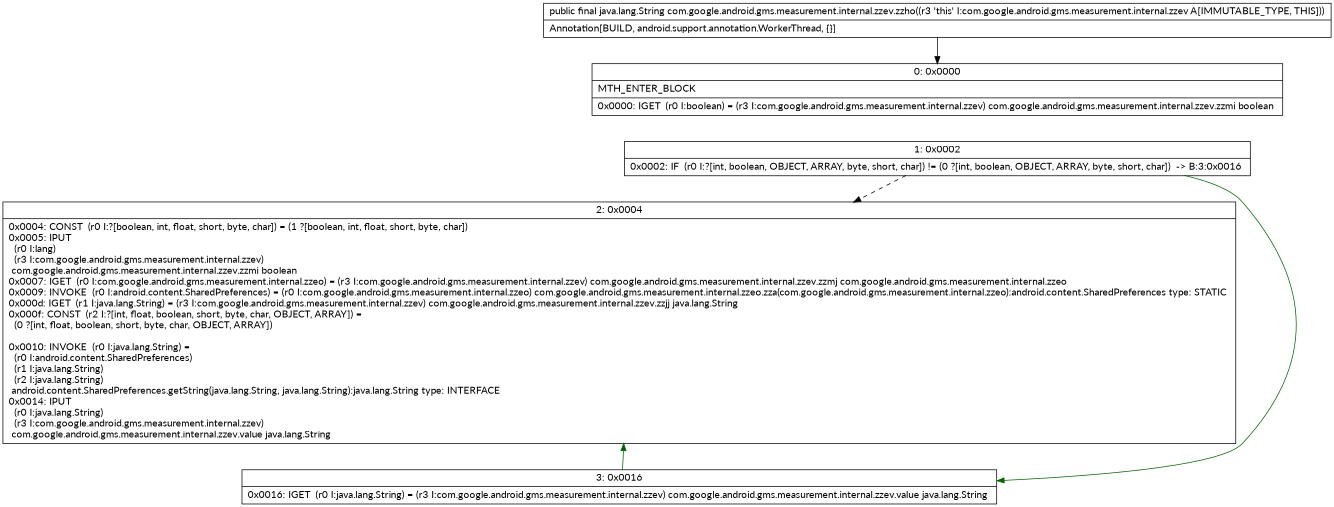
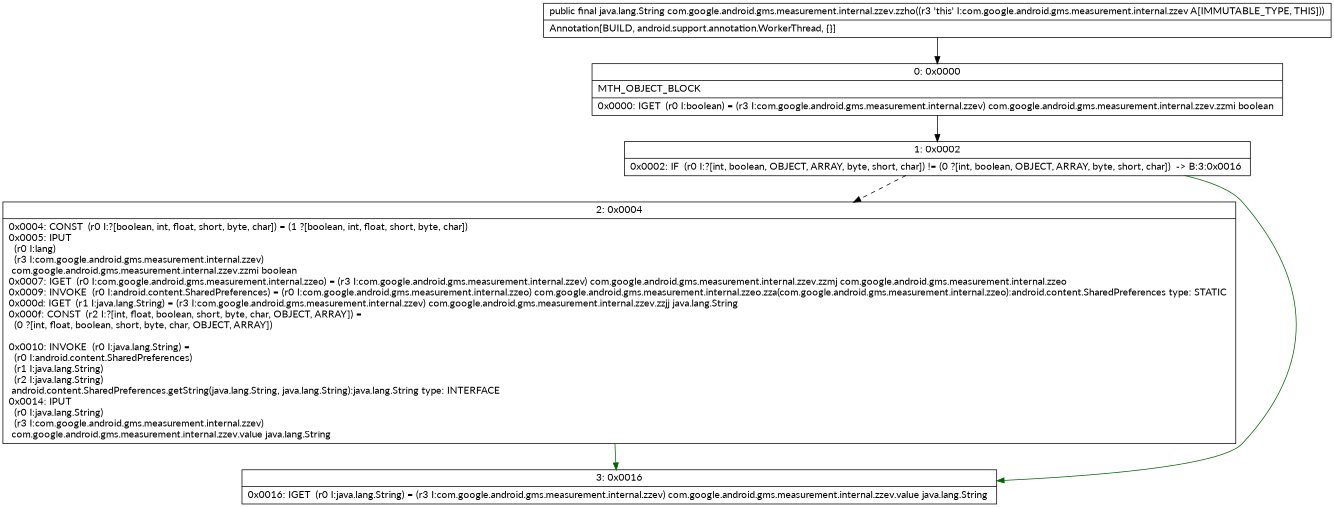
(647, 89) -> (650, 89)
none -> (937, 125)
(623, 461) -> (615, 453)
